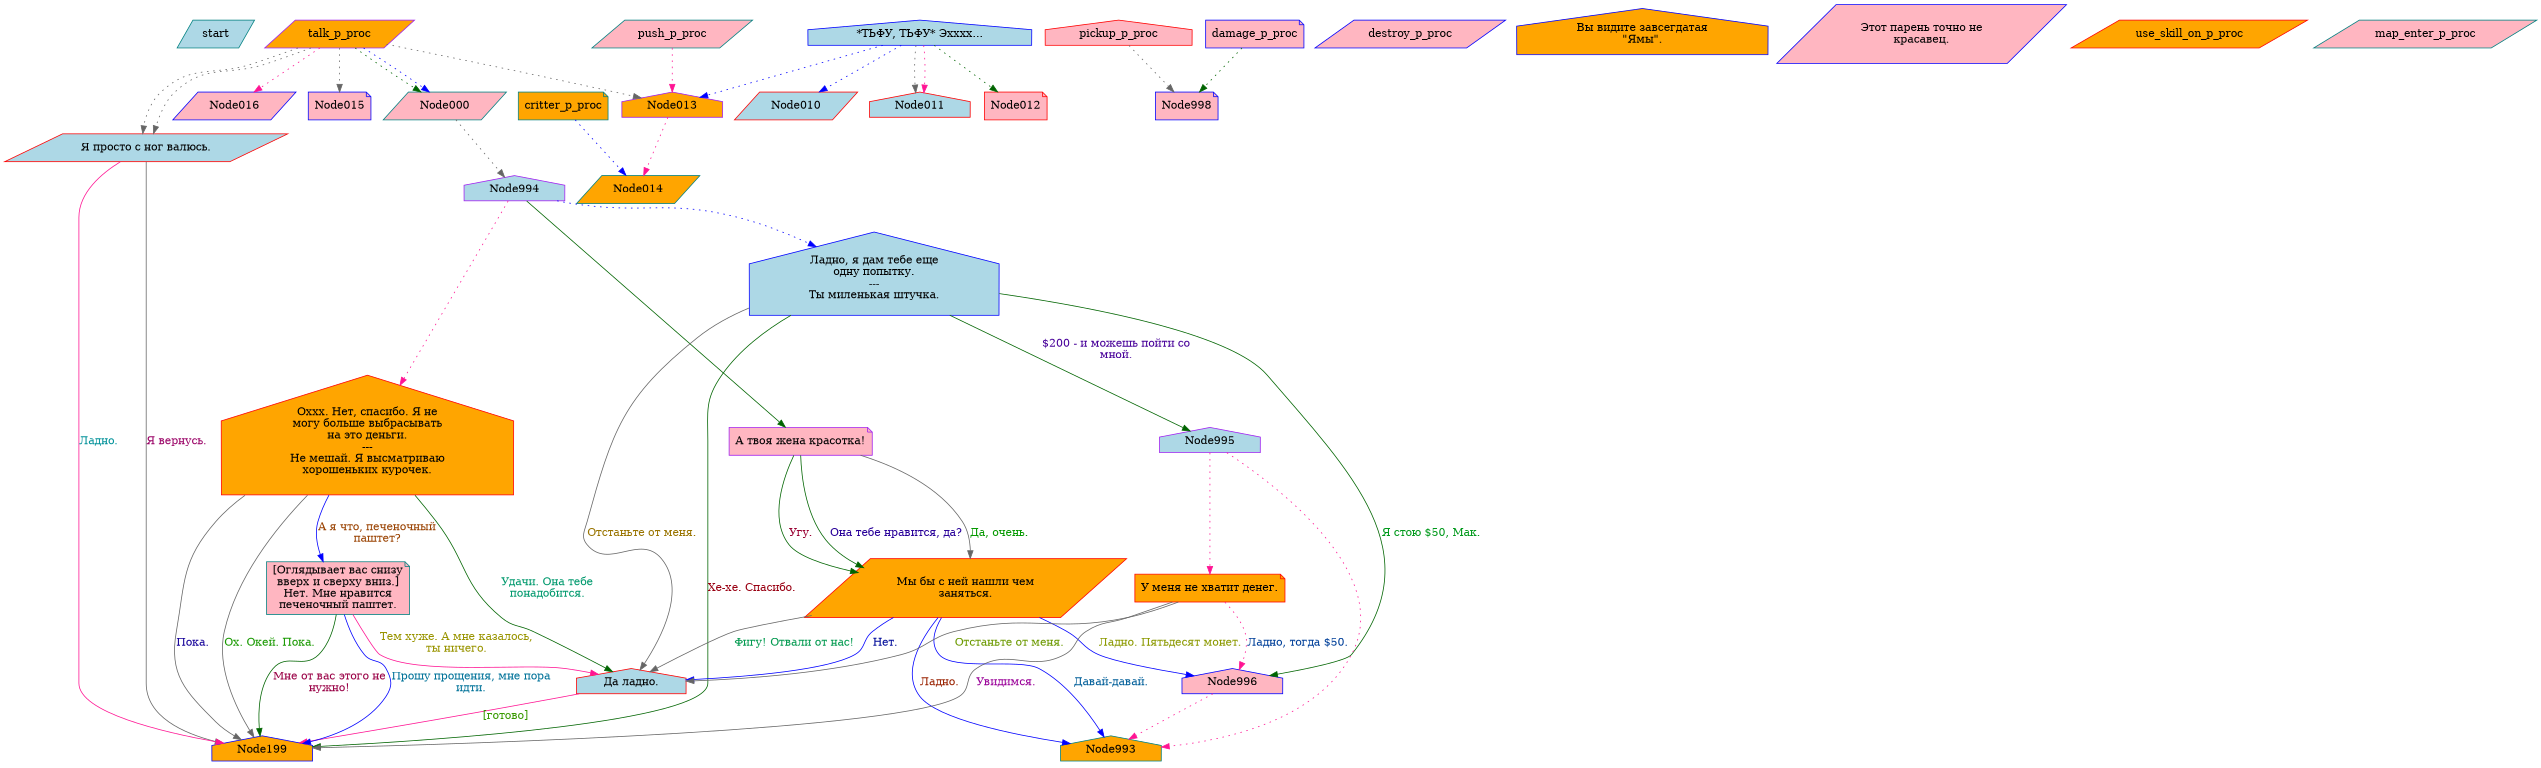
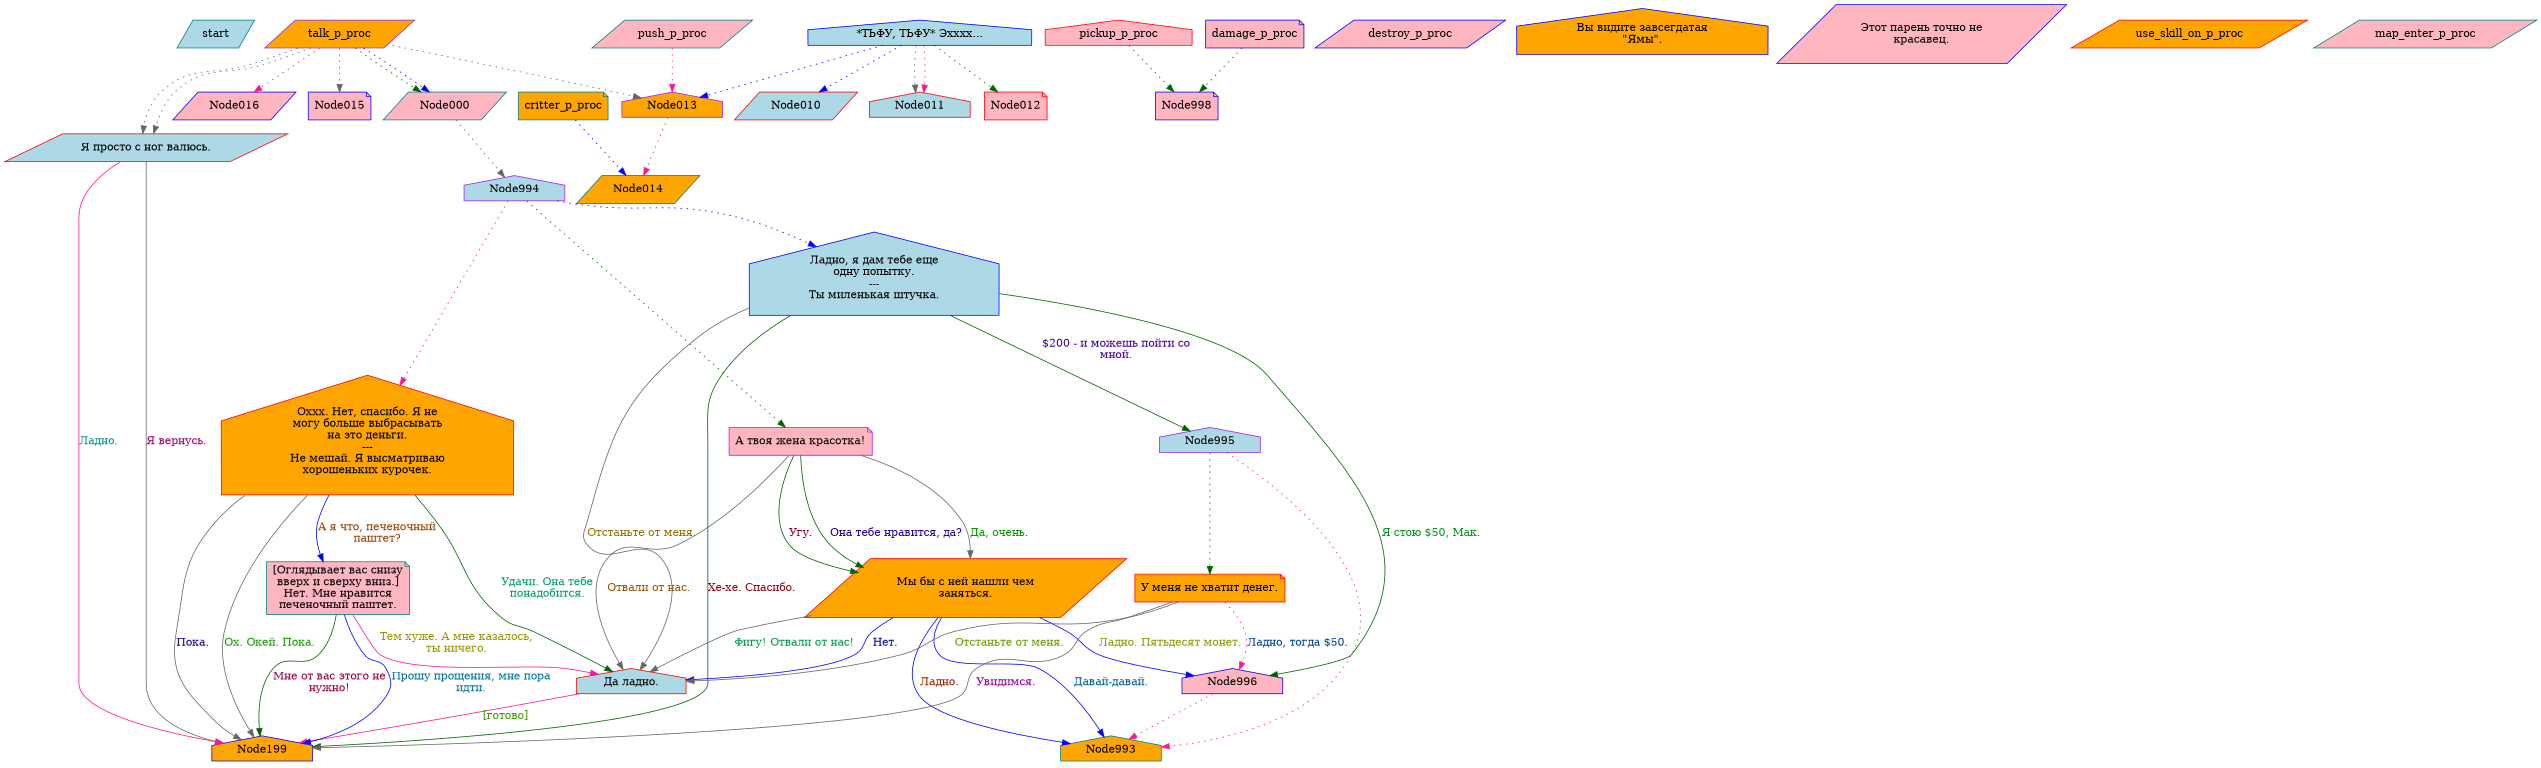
(1149, 66) -> (1149, 66)
(653, 311) -> (653, 311)
(1210, 510) -> (1210, 510)
none -> (665, 548)
